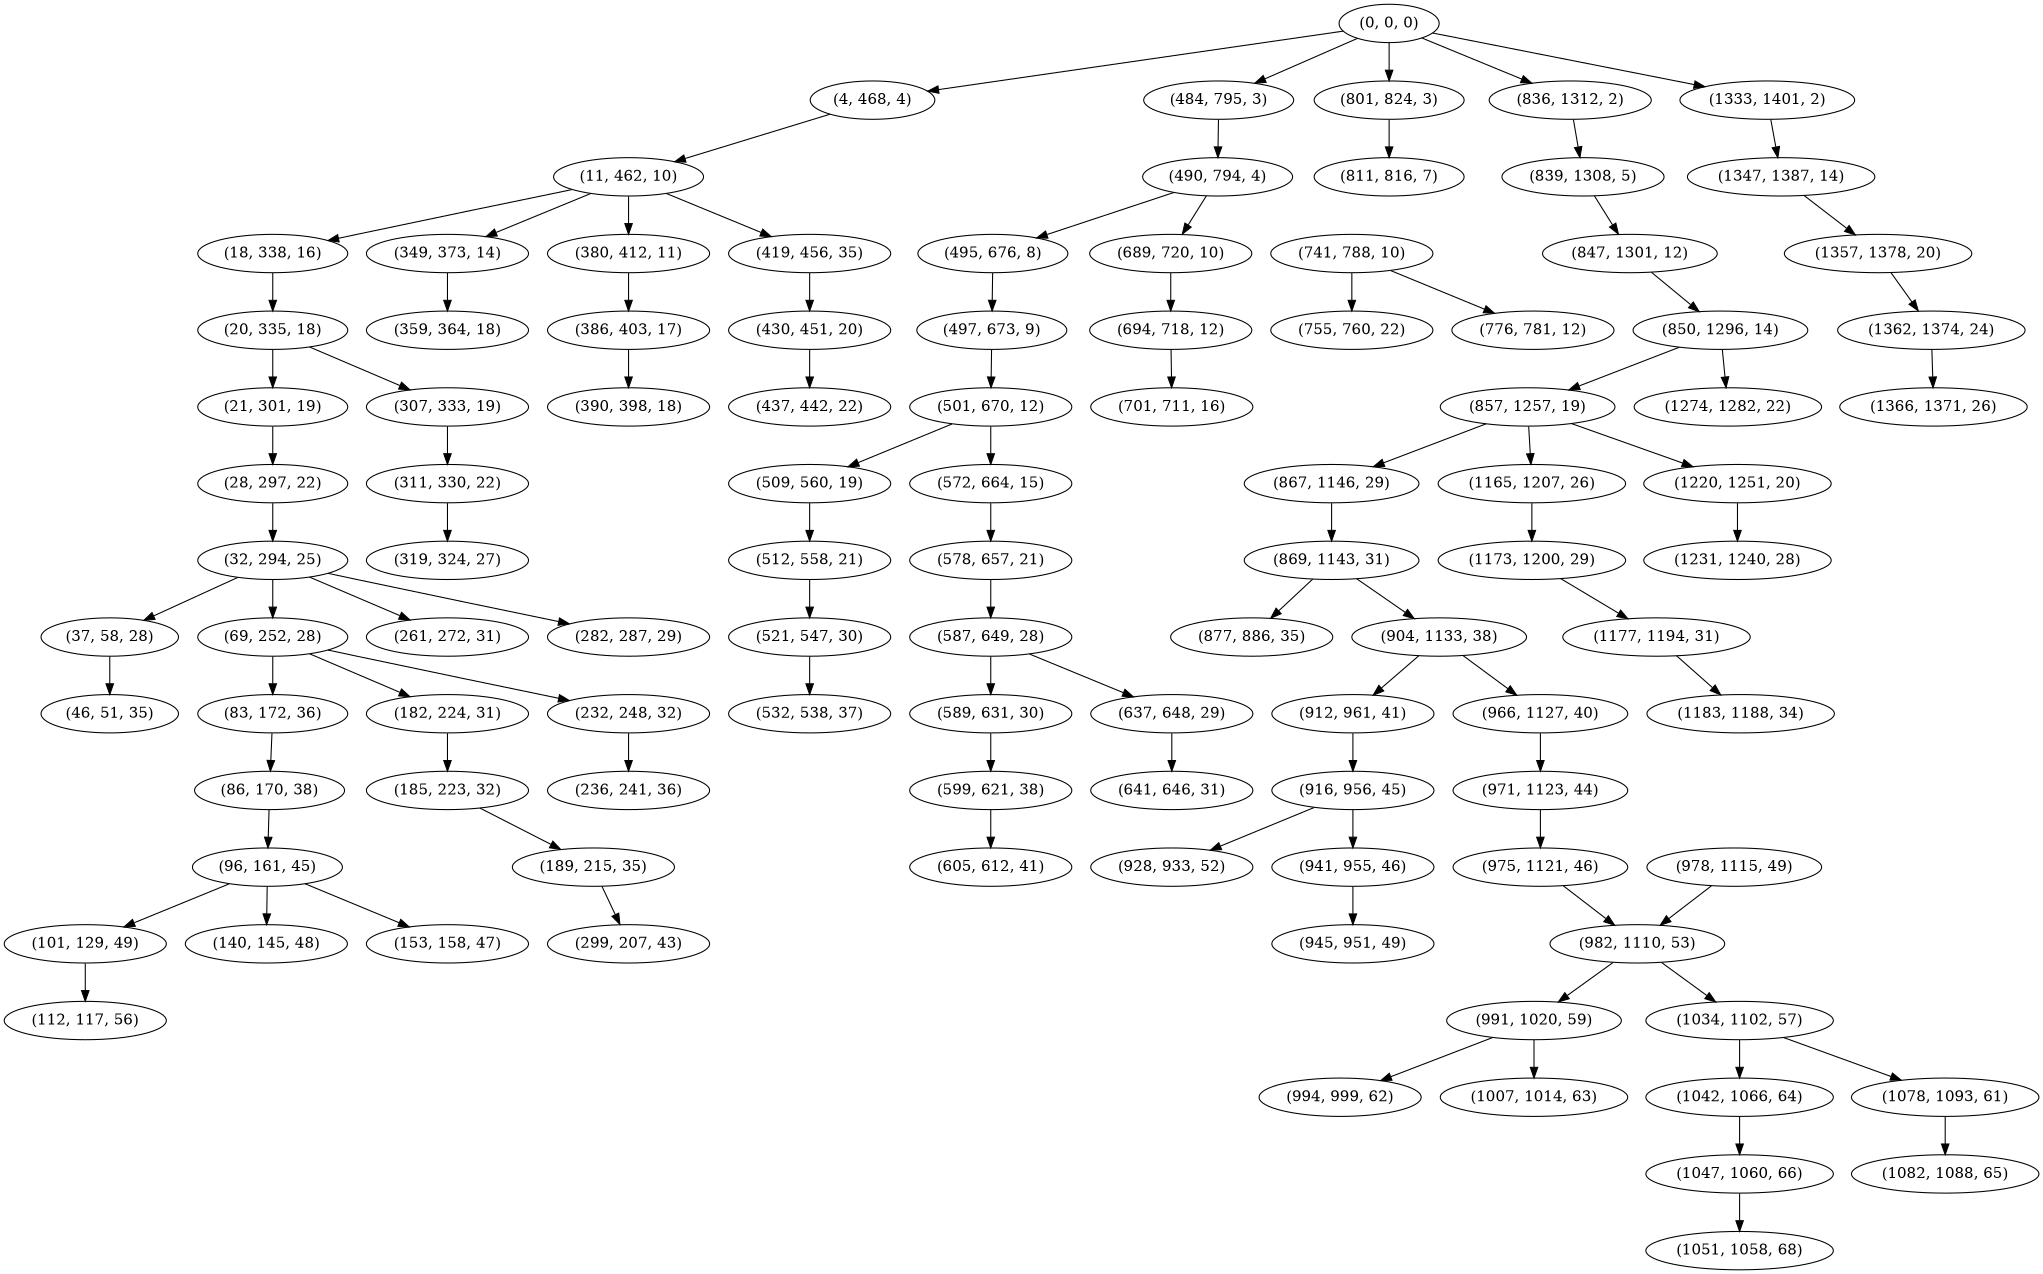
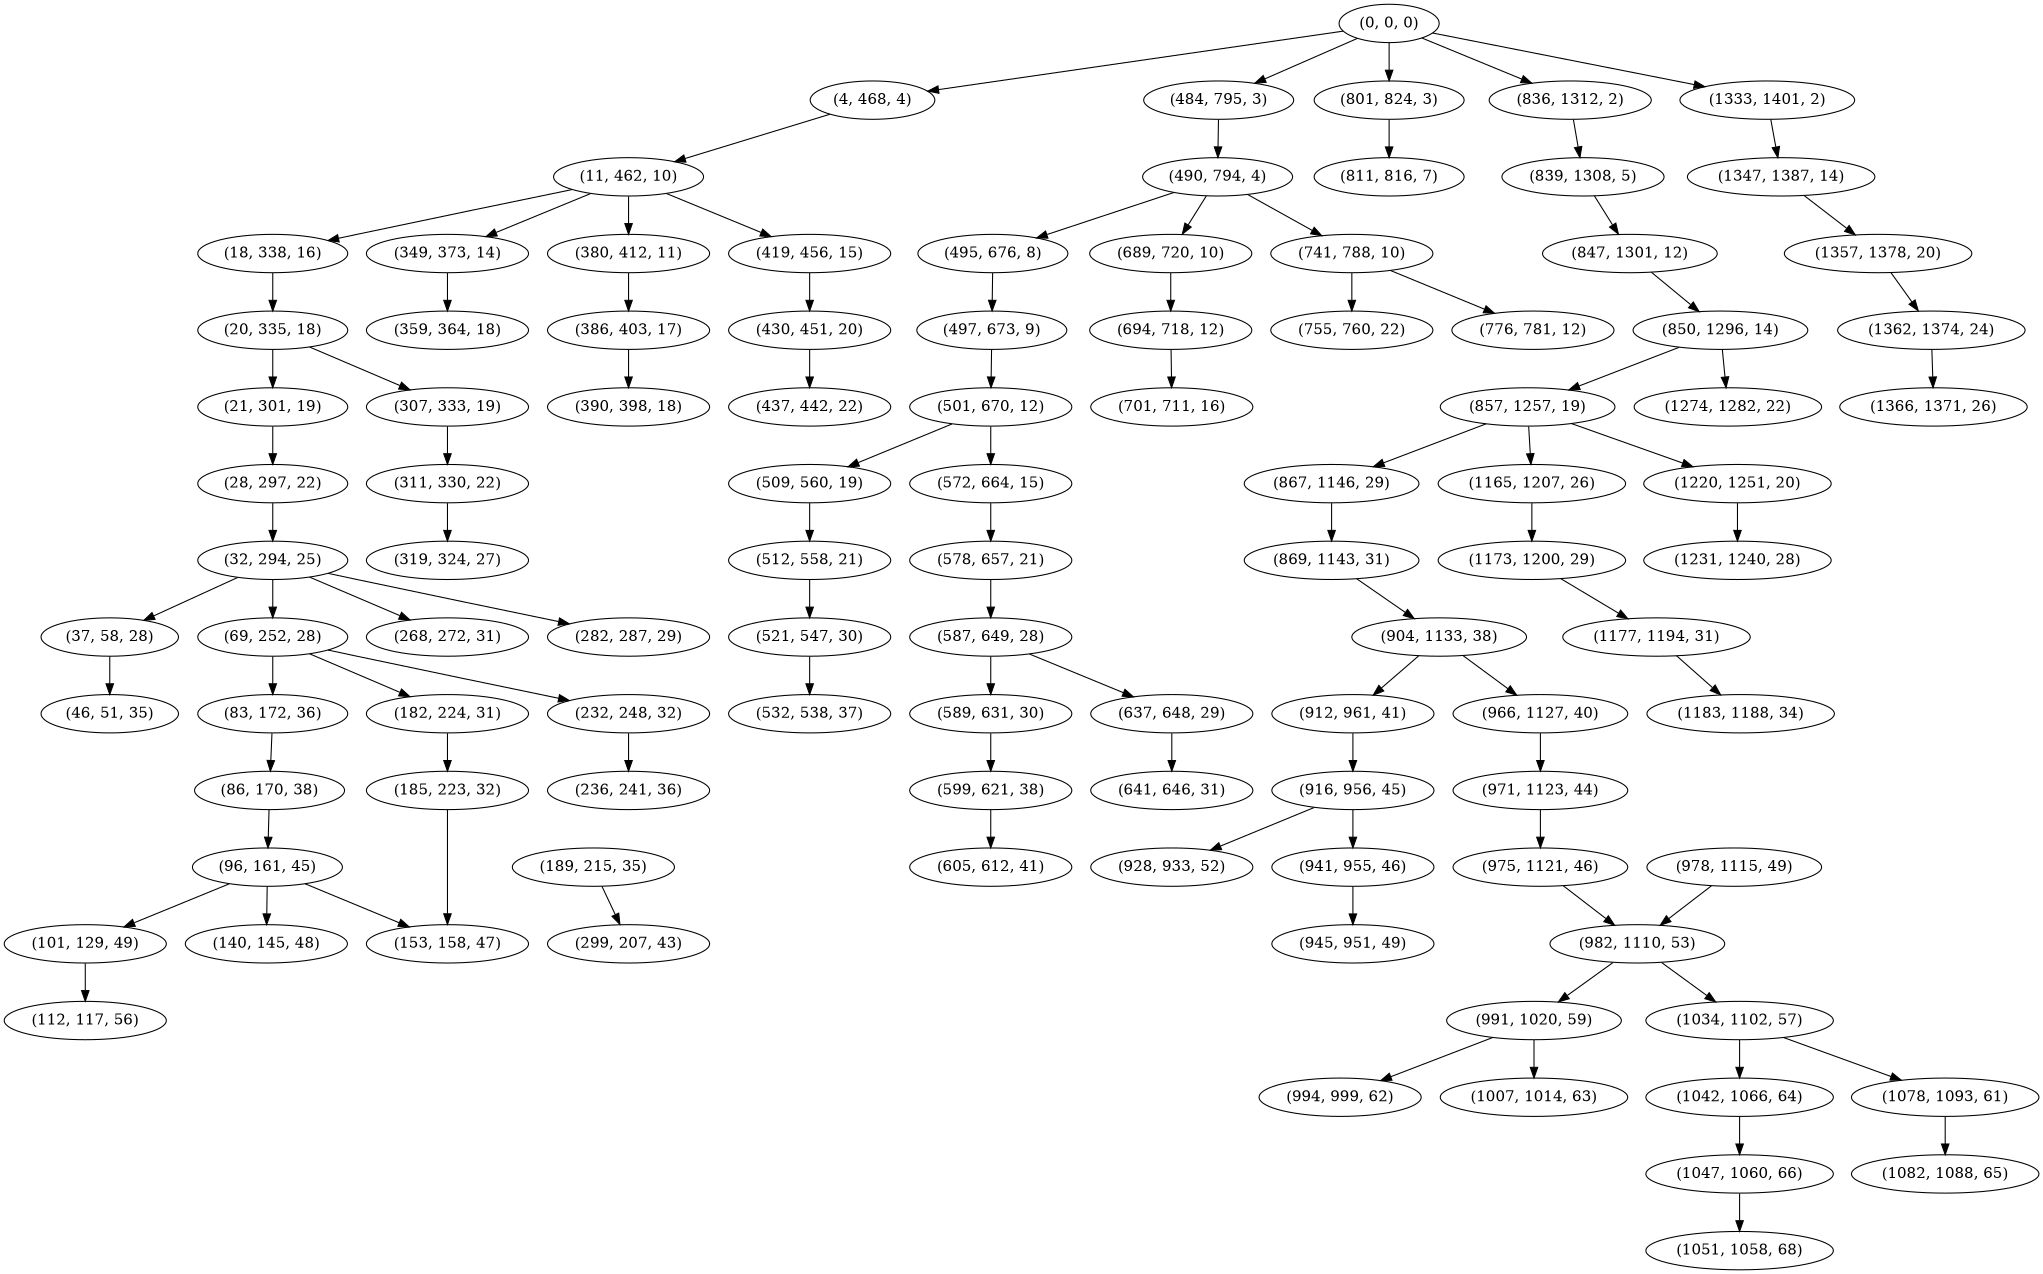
none -> (1280, 212)
(810, 254) -> (810, 254)
(447, 637) -> (447, 637)
(1252, 637) -> none
(515, 826) -> (447, 862)
